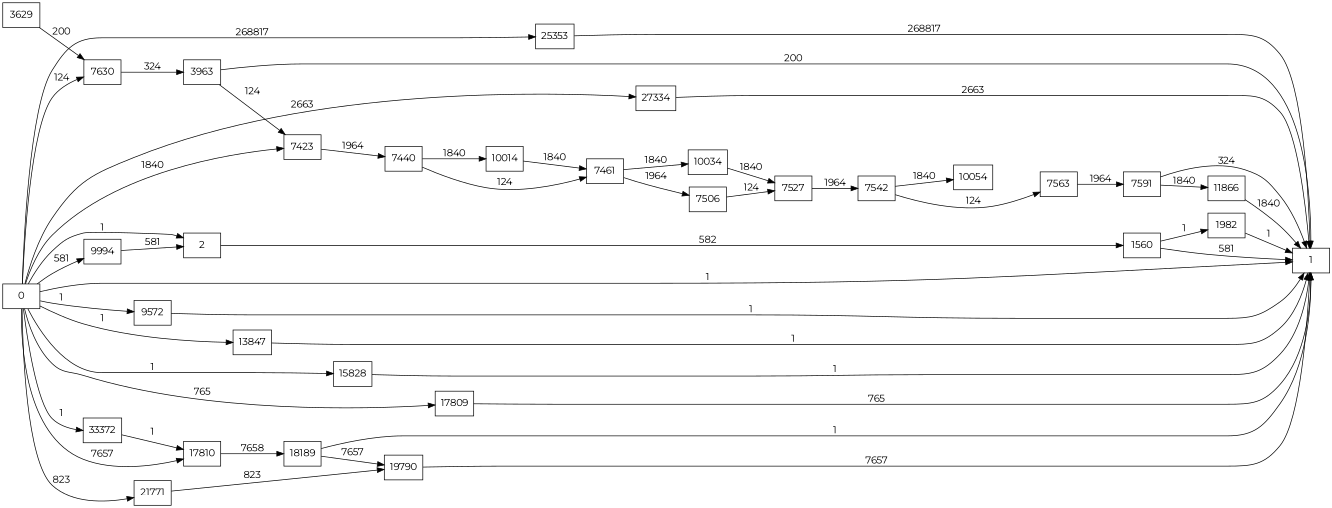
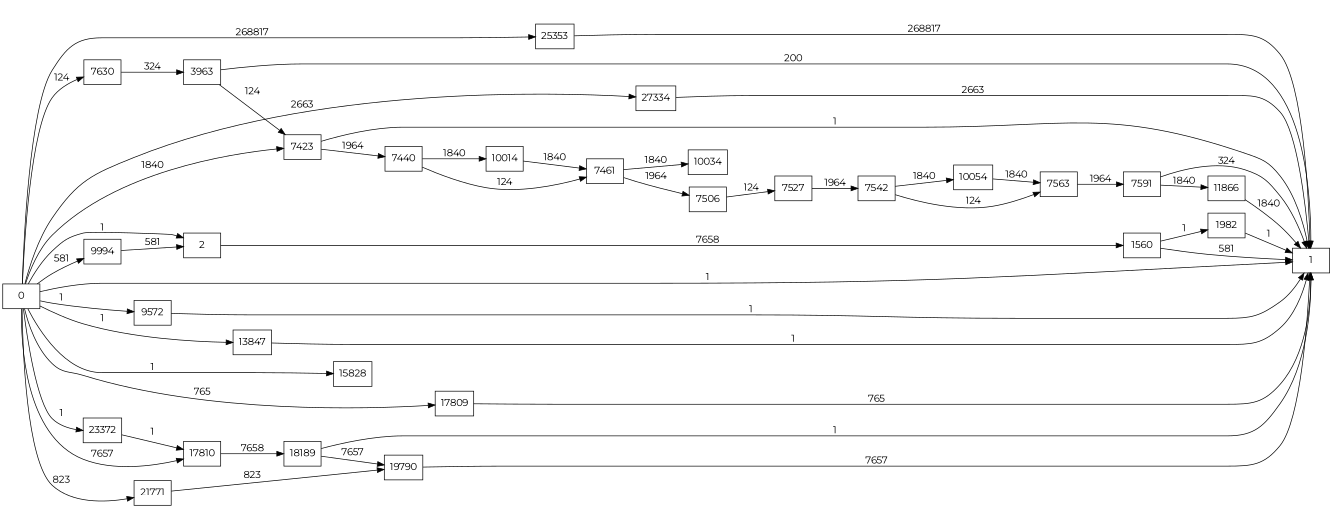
(21, 15) -> none
(748, 174) -> none
none -> (1013, 181)
(708, 240) -> (708, 240)
(869, 375) -> (841, 127)
(102, 430) -> (102, 430)
